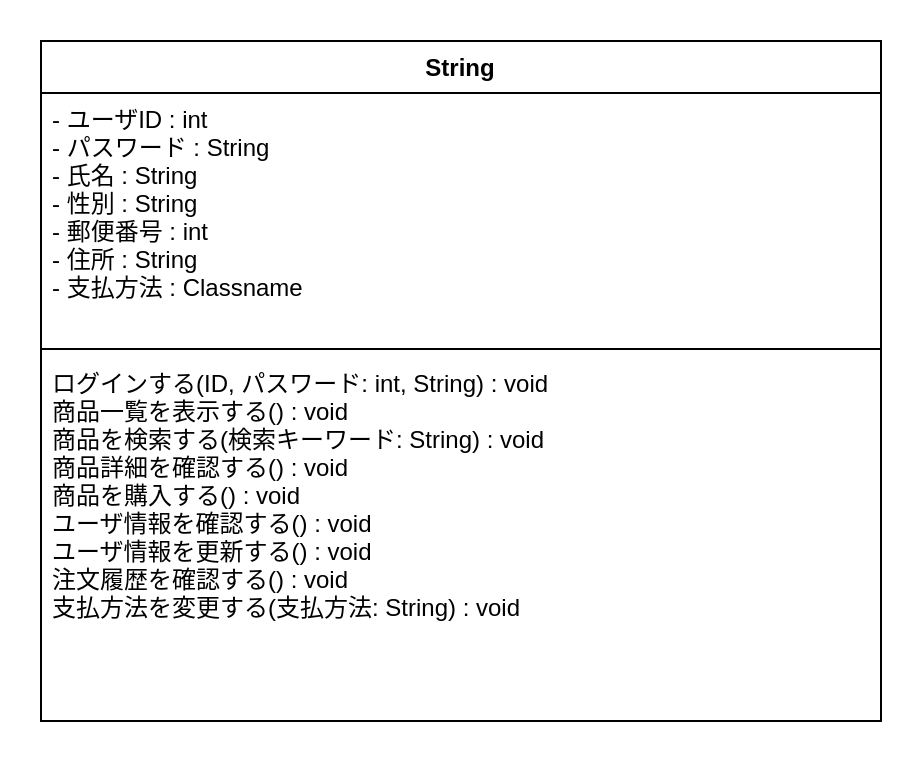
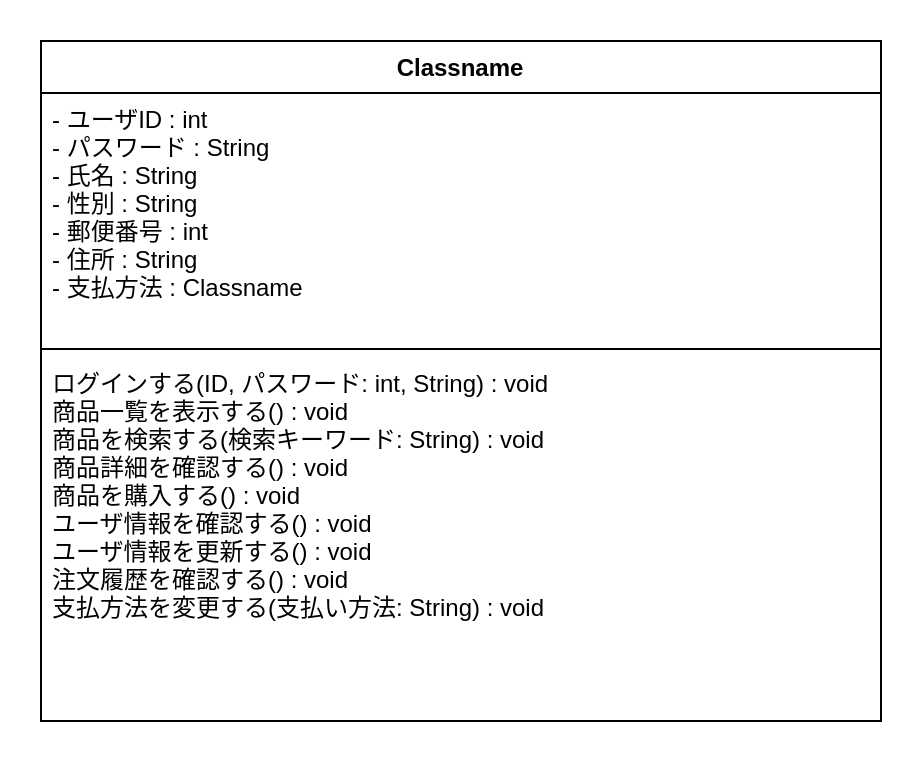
(460, 68) -> (460, 68)
(321, 384) -> (321, 384)
